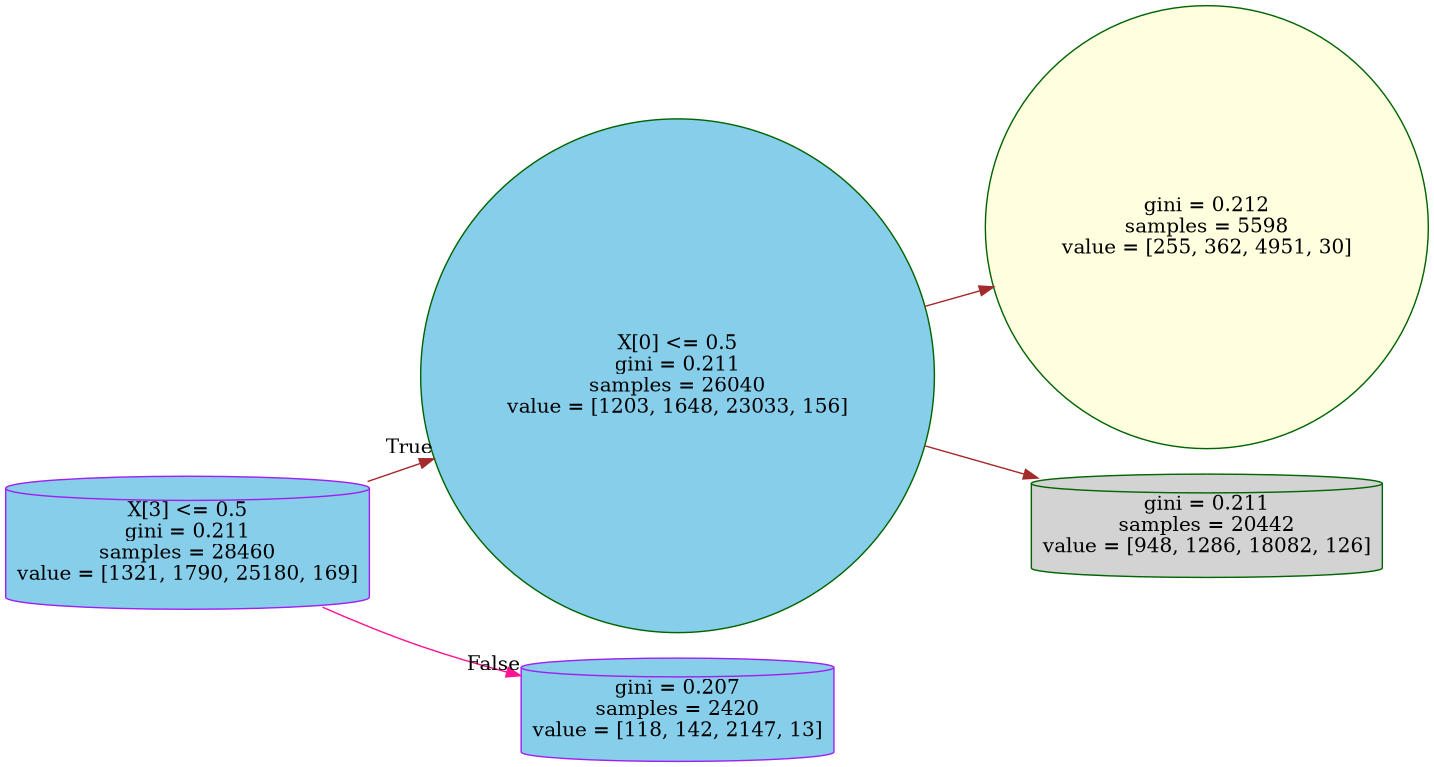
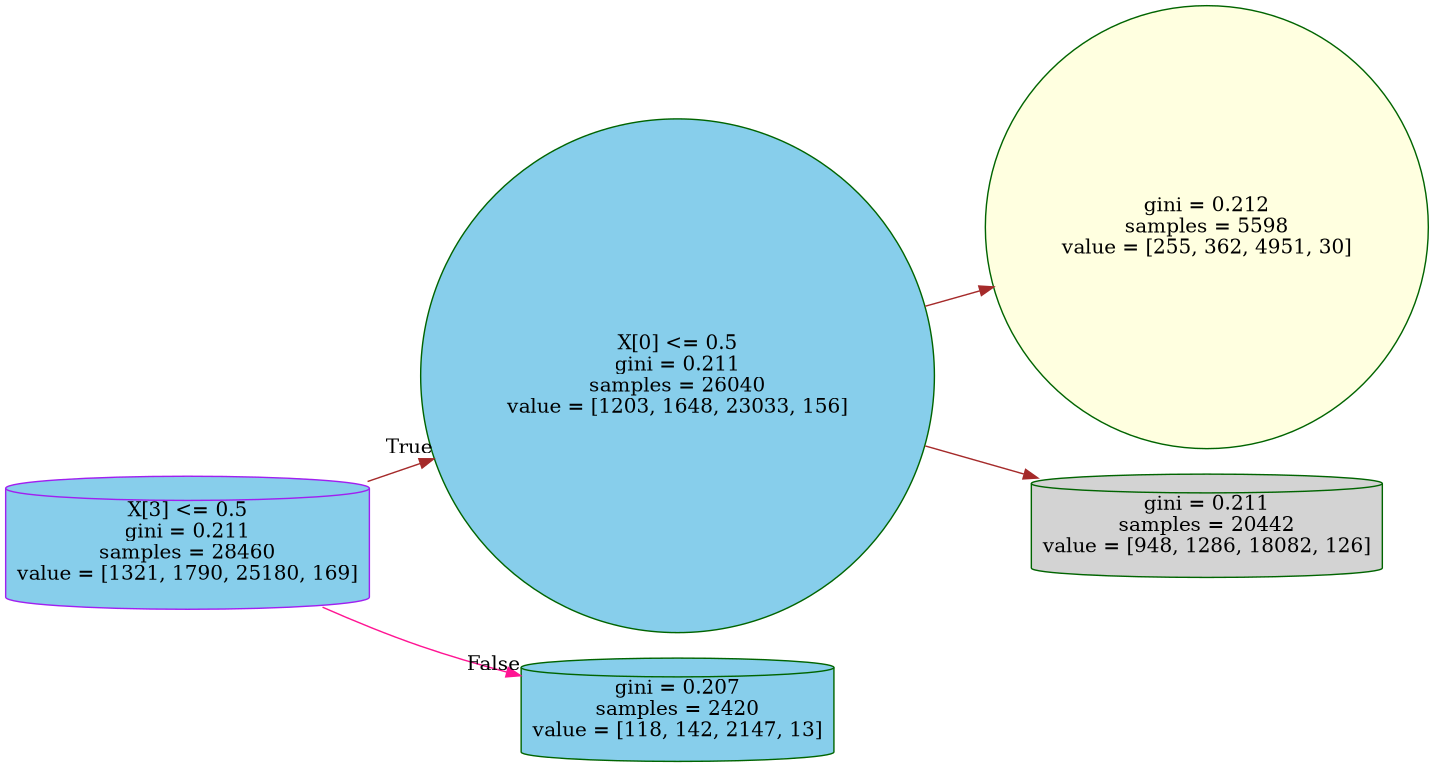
(678, 710) -> (678, 710)
